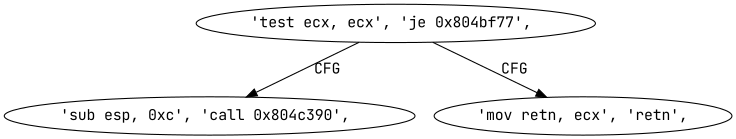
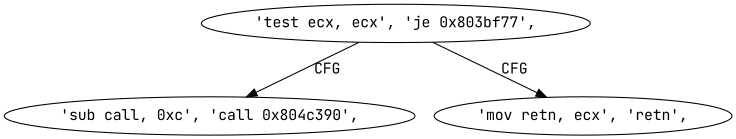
(396, 23) -> (396, 23)
(210, 116) -> (210, 116)
